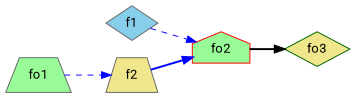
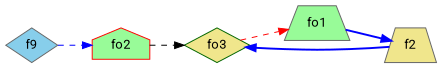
(132, 23) -> (32, 45)
none -> (260, 36)
(262, 49) -> (162, 45)
(167, 65) -> (323, 50)
(83, 75) -> (364, 34)
